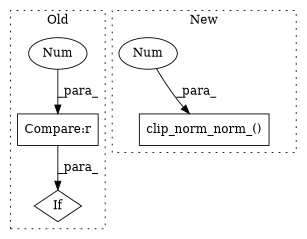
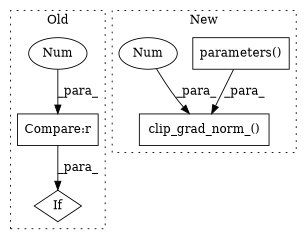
none -> (241, 53)
(204, 130) -> (204, 130)
